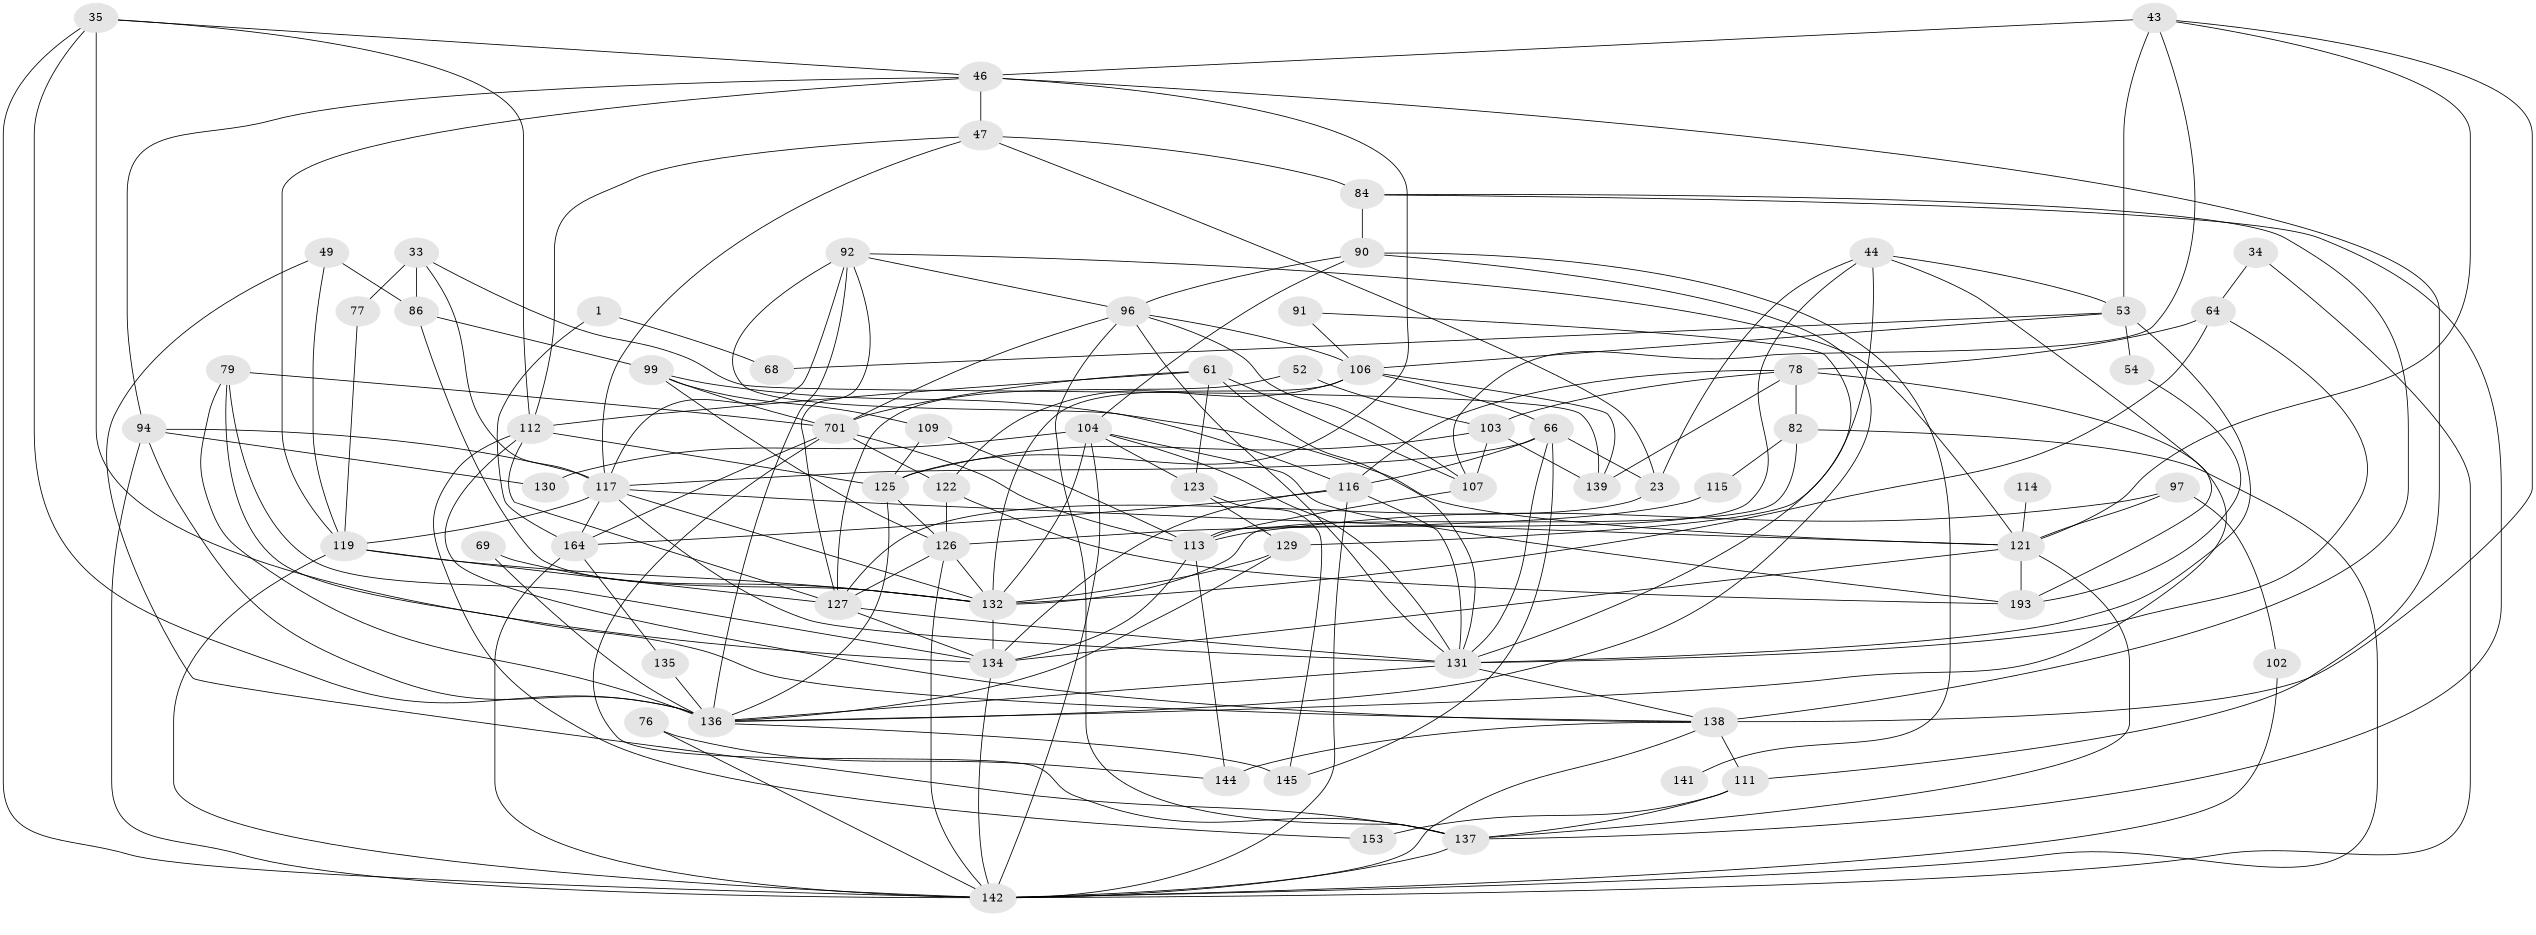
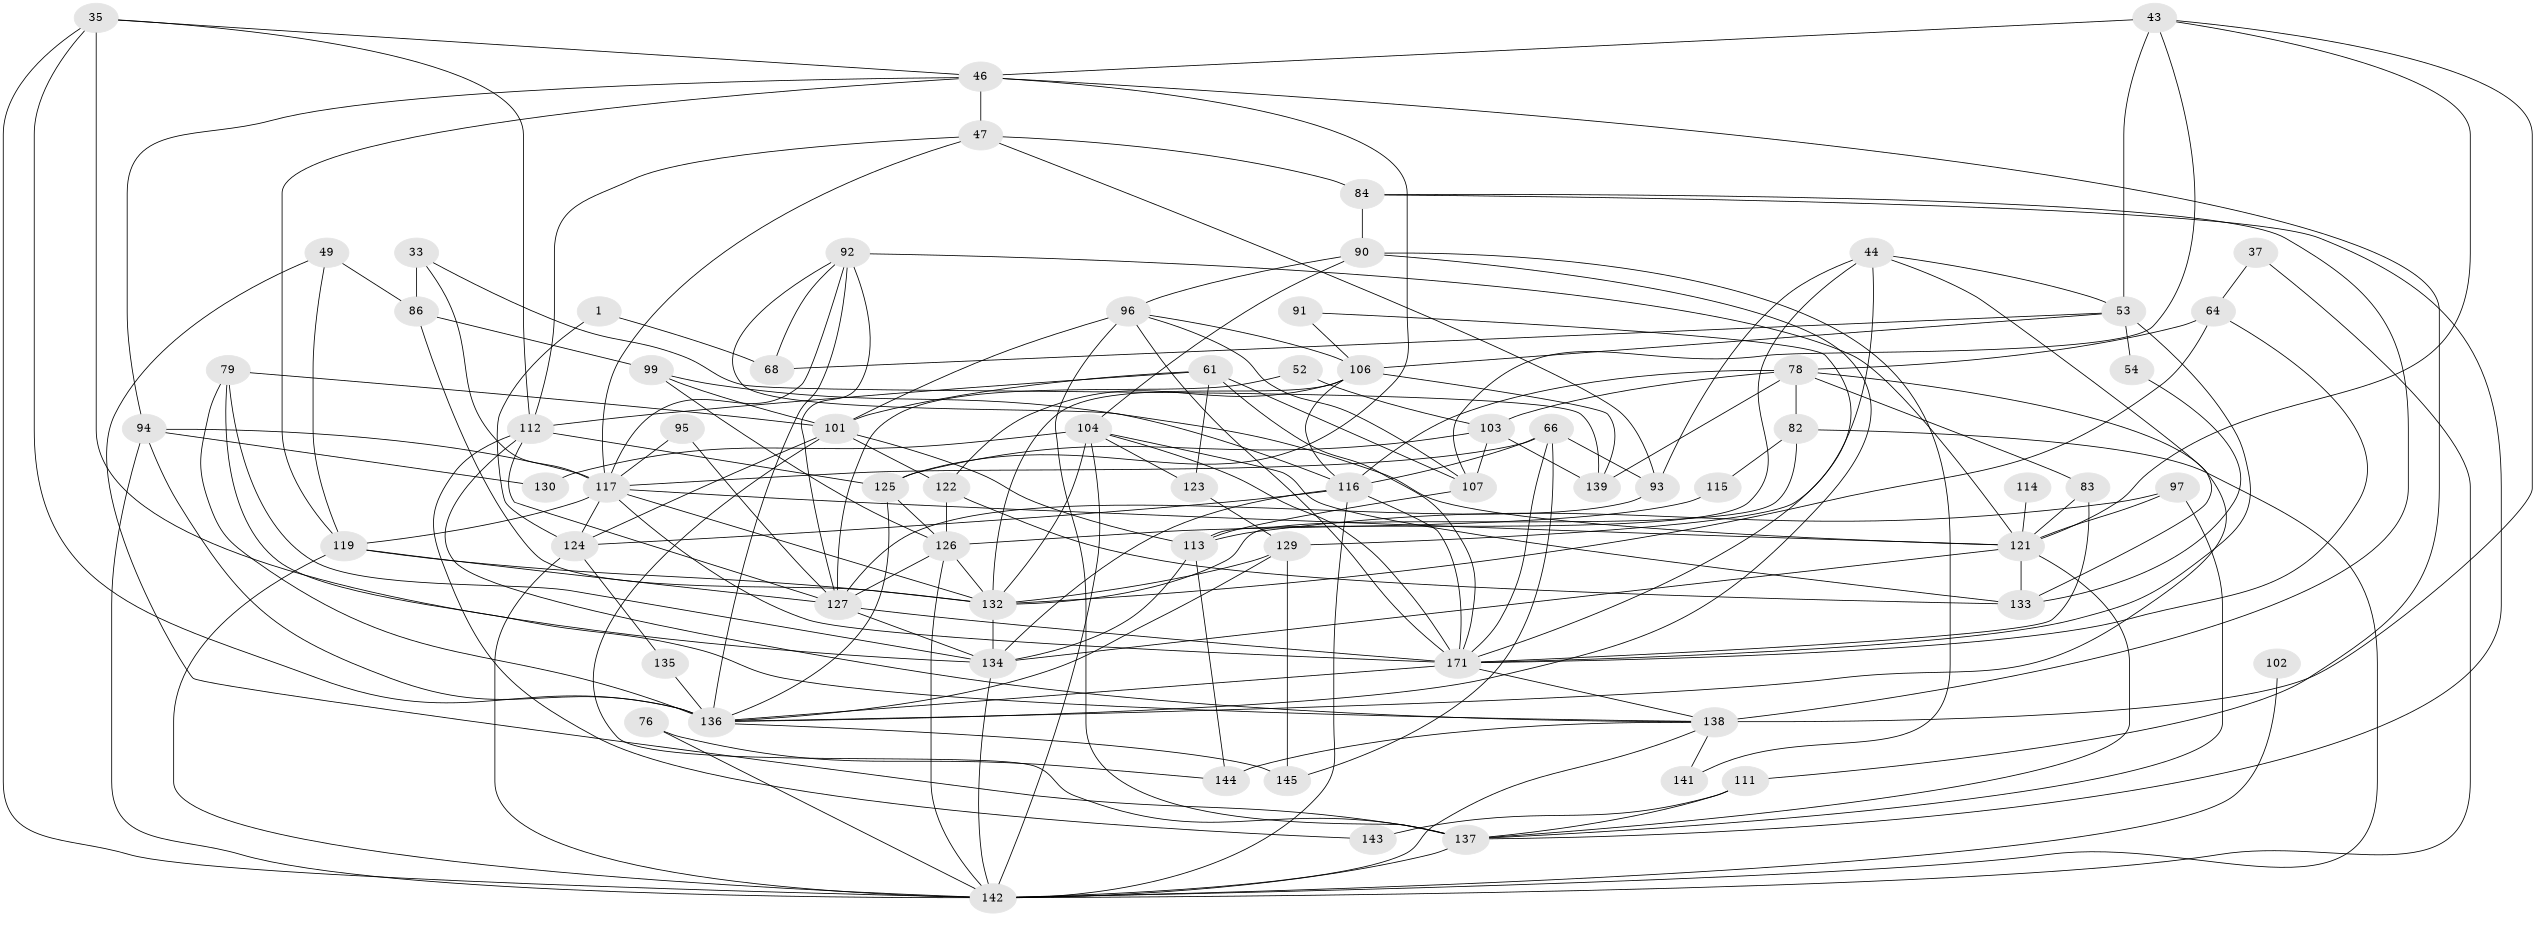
(2256, 253) -> (2256, 253)
(988, 282) -> (800, 306)
(358, 311) -> none
(1459, 394) -> (1306, 425)
none -> (682, 429)
(836, 429) -> (836, 429)
(929, 429) -> none
(1657, 488) -> (1657, 488)
none -> (2088, 488)
(483, 546) -> none
(575, 546) -> (575, 546)
(2251, 563) -> (1978, 797)
(1319, 593) -> (1287, 663)
(2021, 605) -> (2021, 605)
(1458, 664) -> (1458, 664)
(1730, 752) -> (1700, 751)
(1373, 840) -> (1373, 840)
